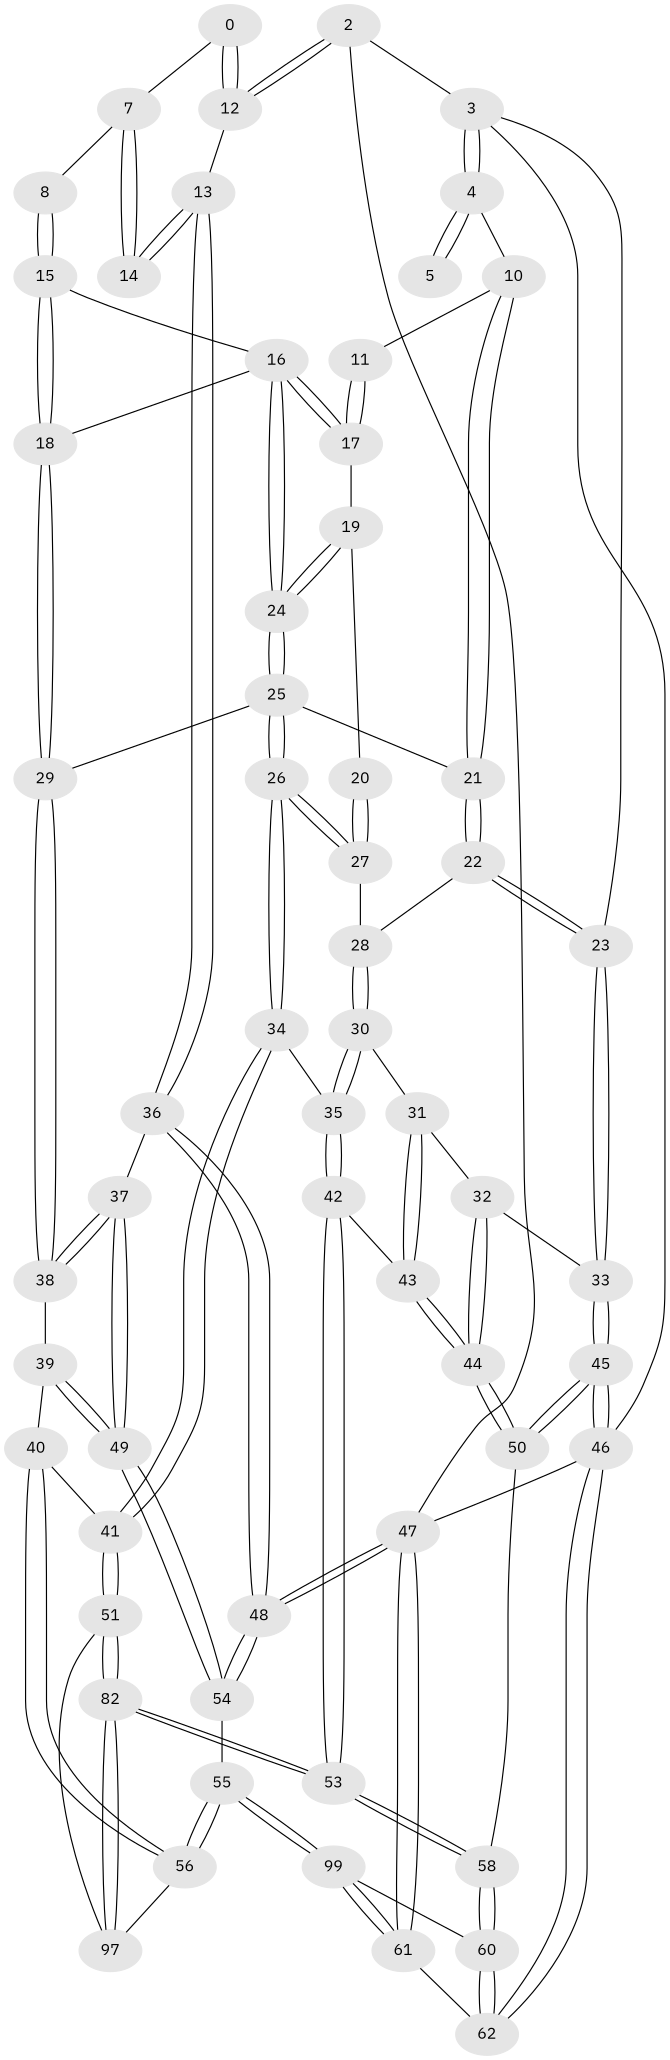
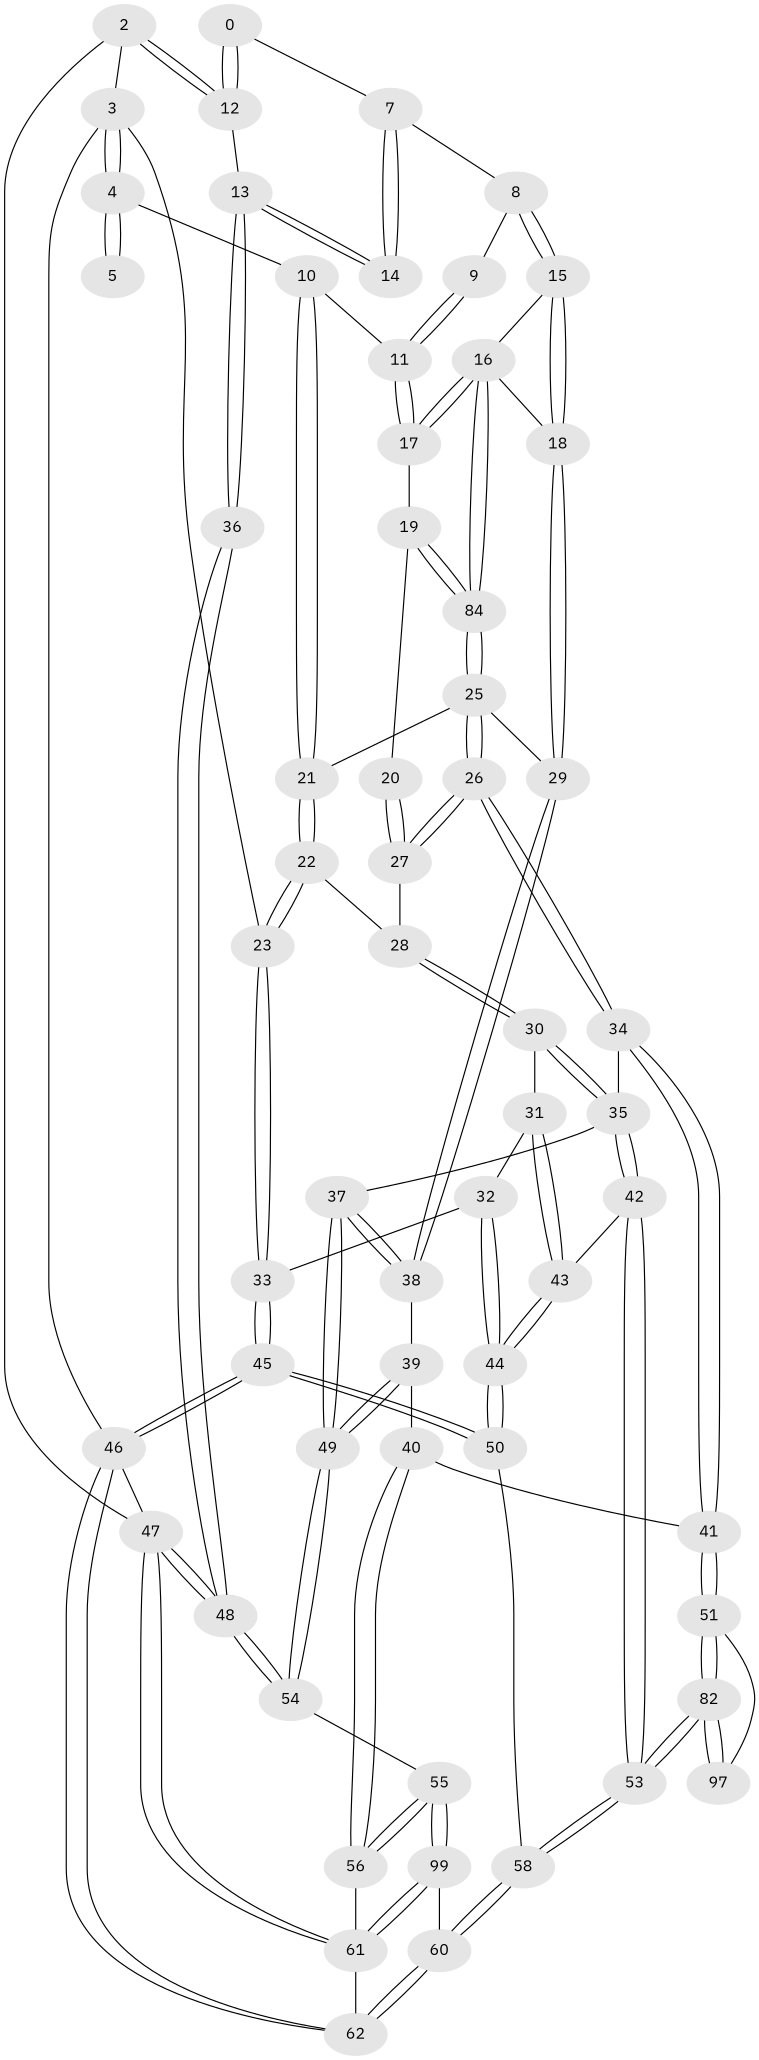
none -> (474, 277)
(277, 611) -> (474, 611)
(136, 1156) -> (482, 1164)
(148, 1909) -> (356, 1909)
